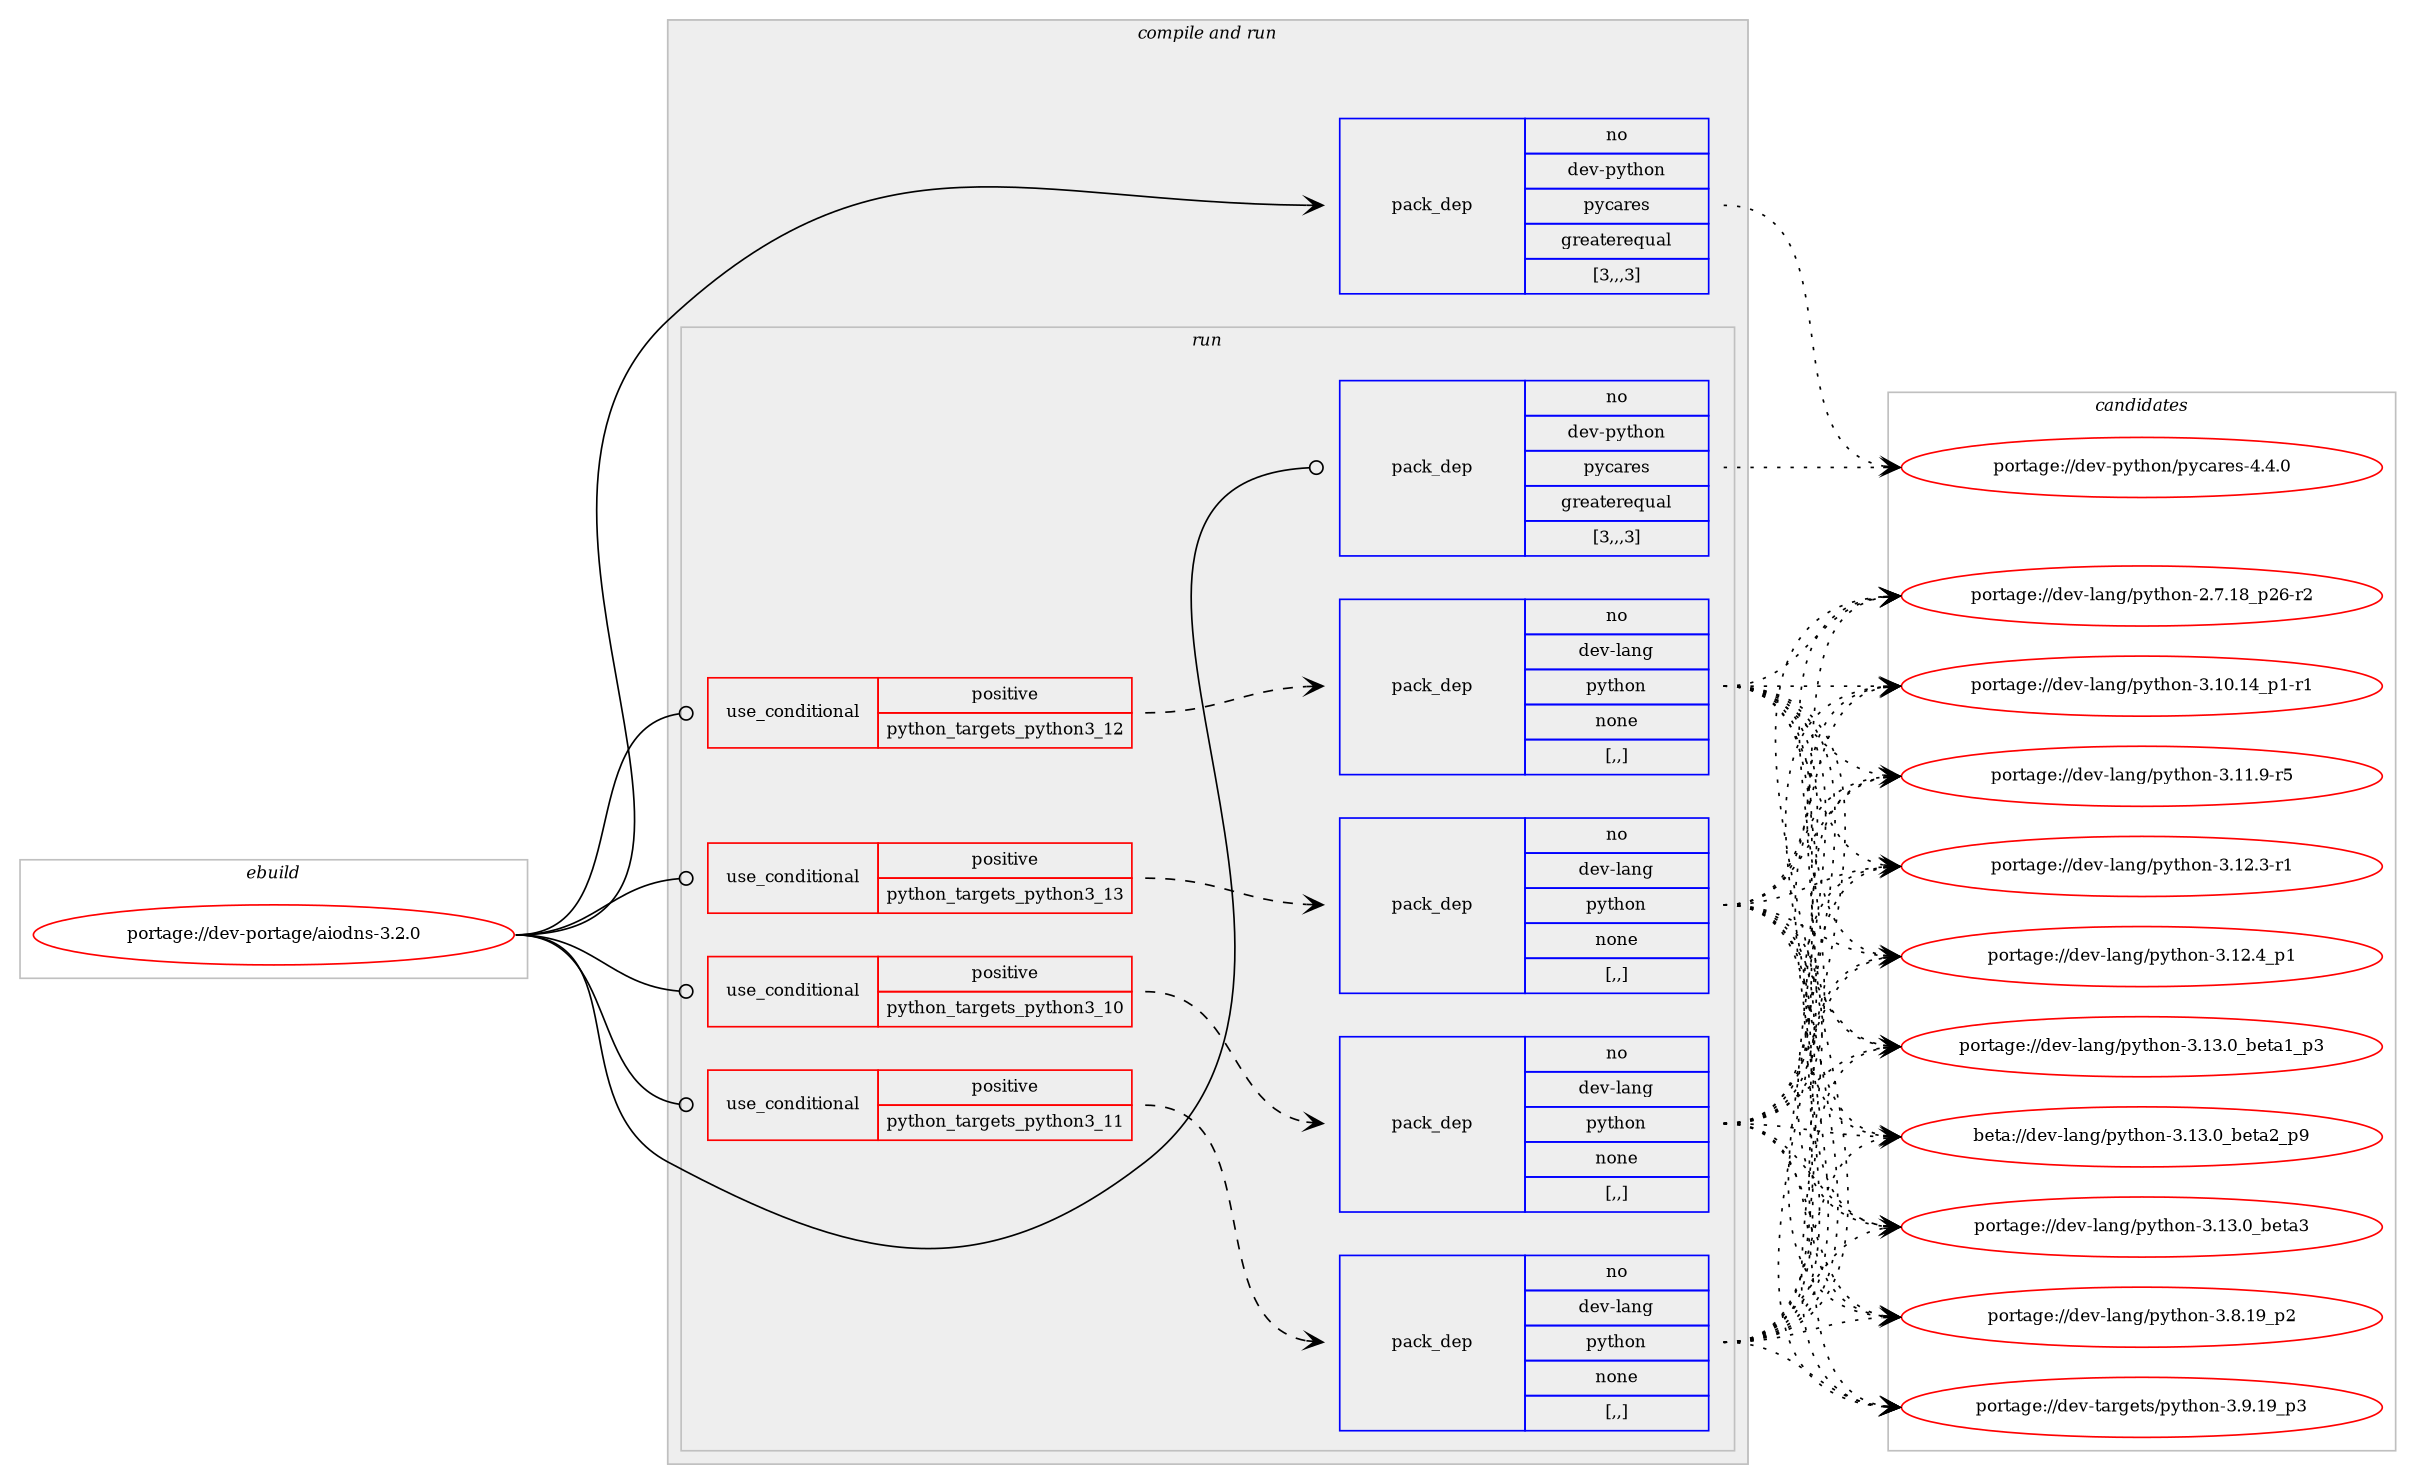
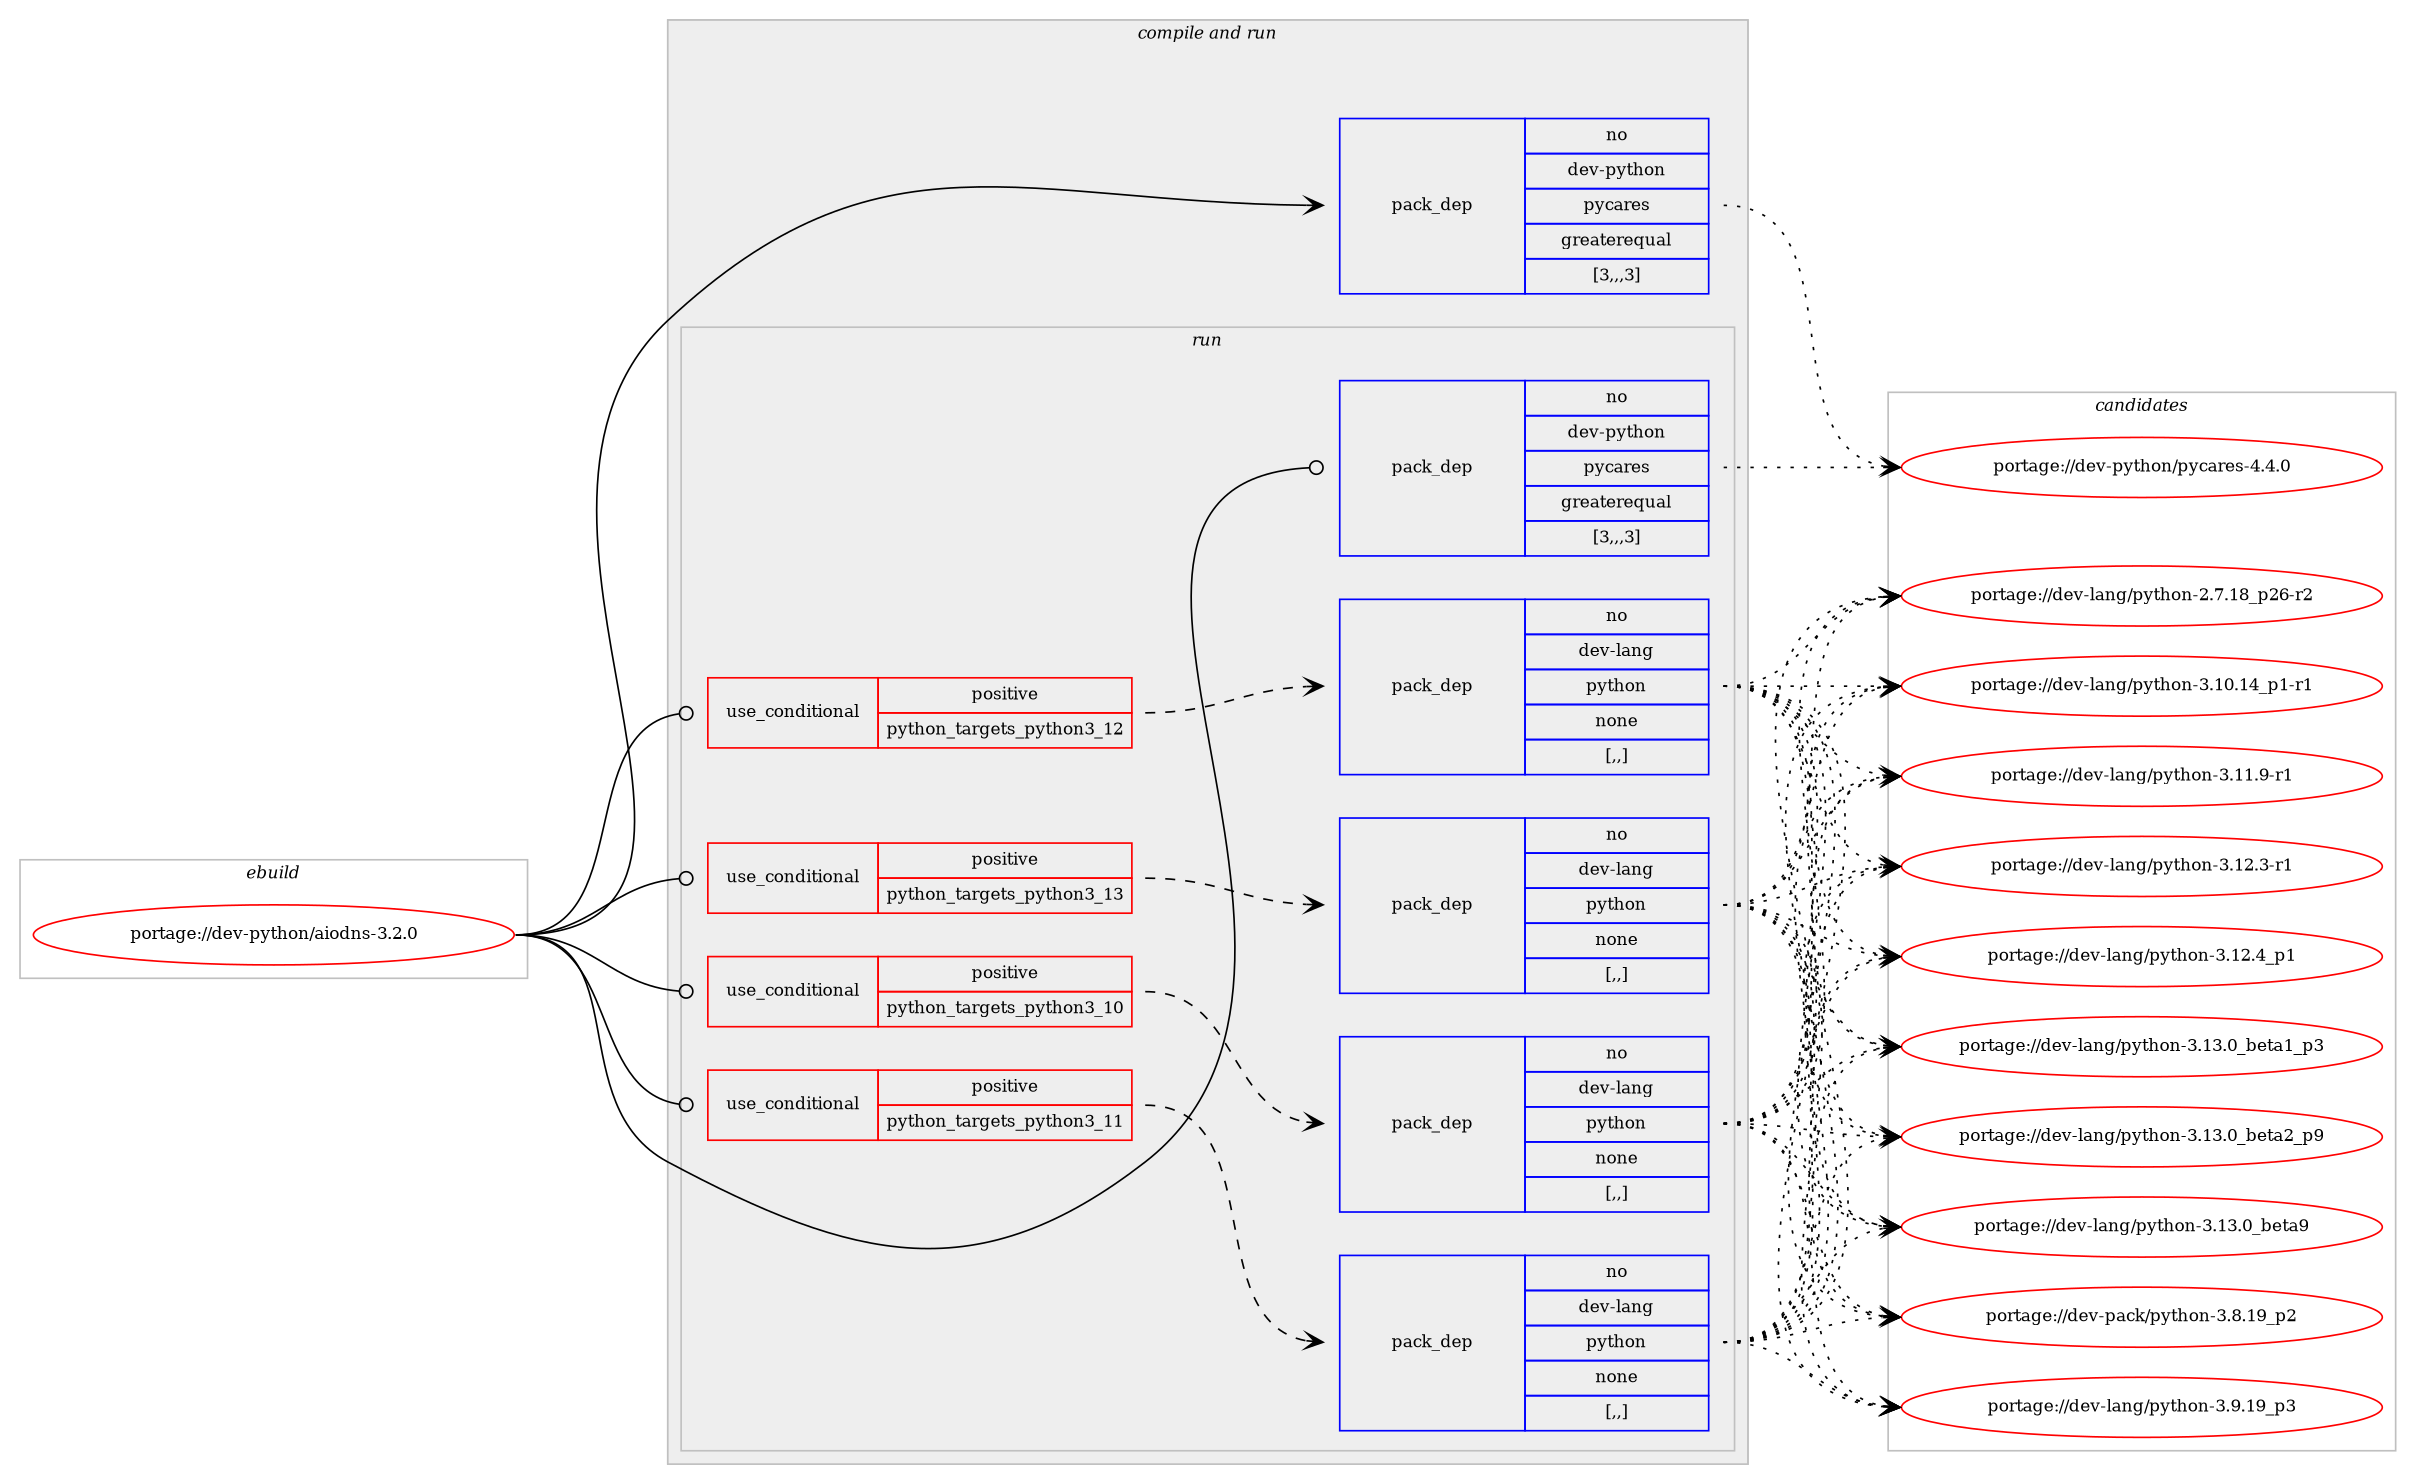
(2142, 776) -> (2142, 776)
(274, 935) -> (274, 935)
(2142, 1137) -> (2142, 1137)
(2142, 1227) -> (2142, 1227)
(2142, 1317) -> (2142, 1317)
(2142, 1407) -> (2142, 1407)
